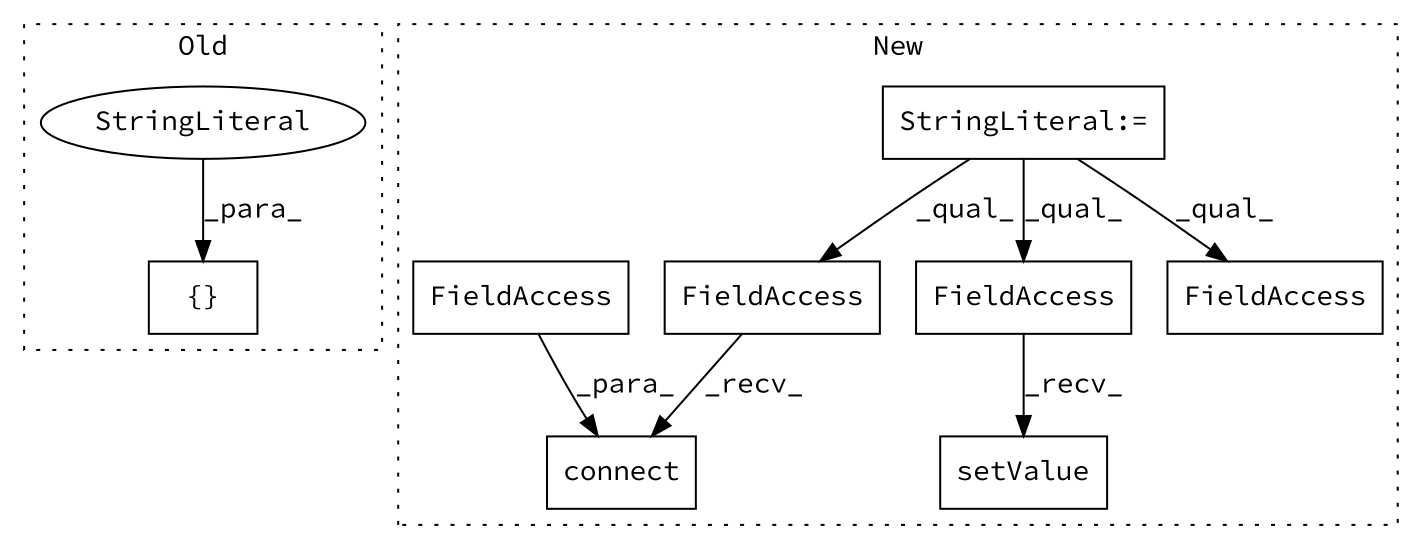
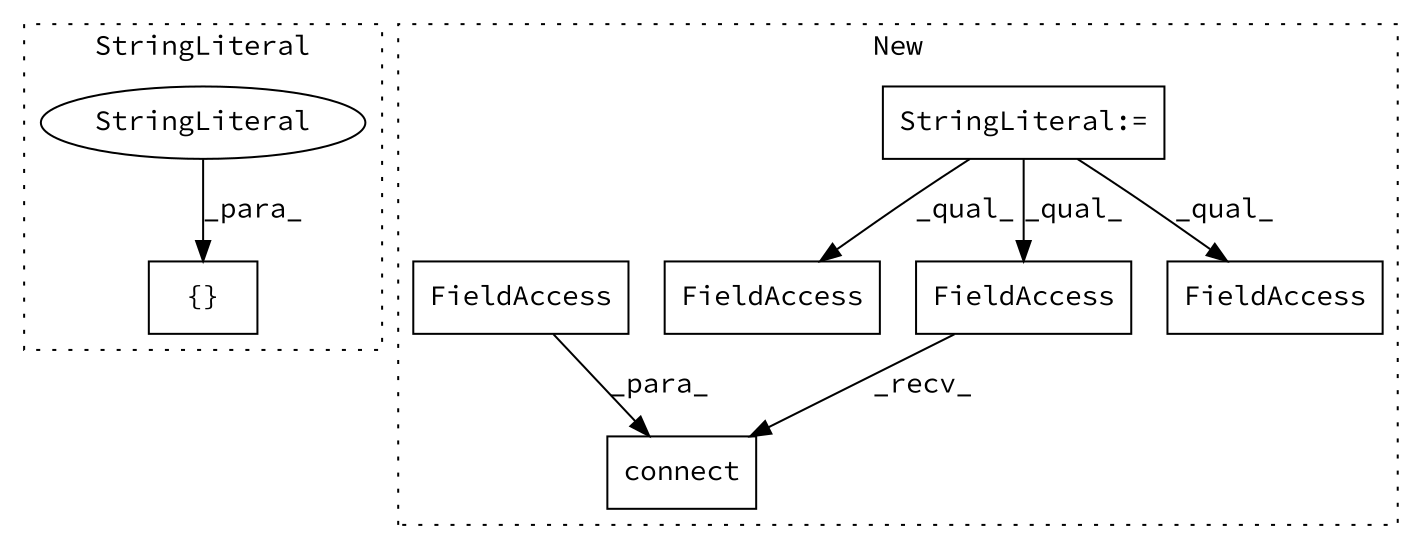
(203, 47) -> (203, 47)
(1024, 473) -> none
